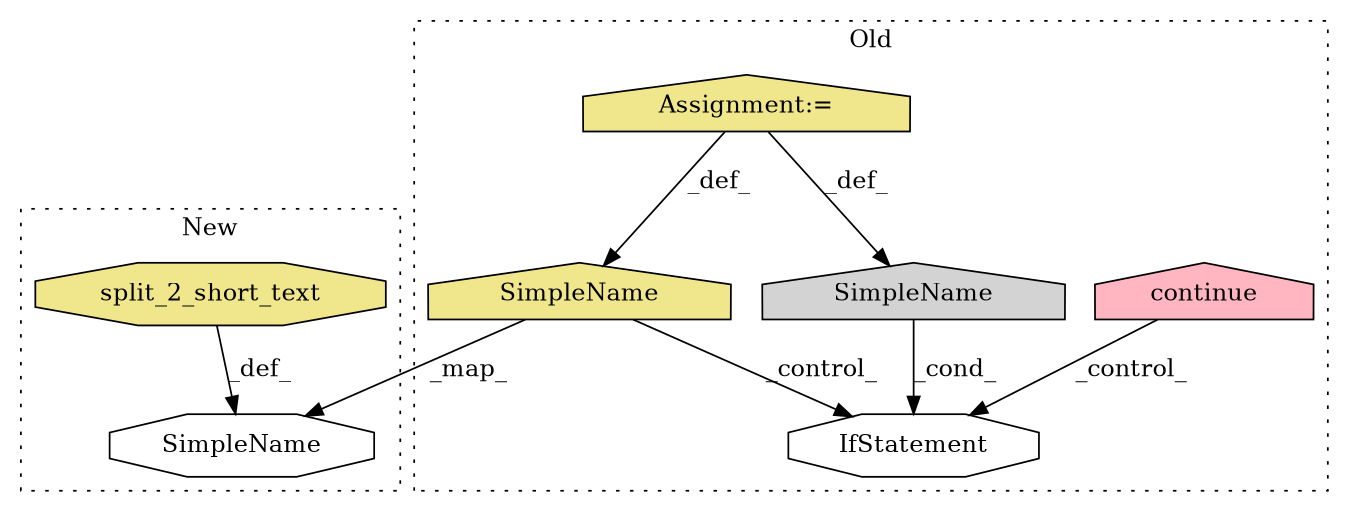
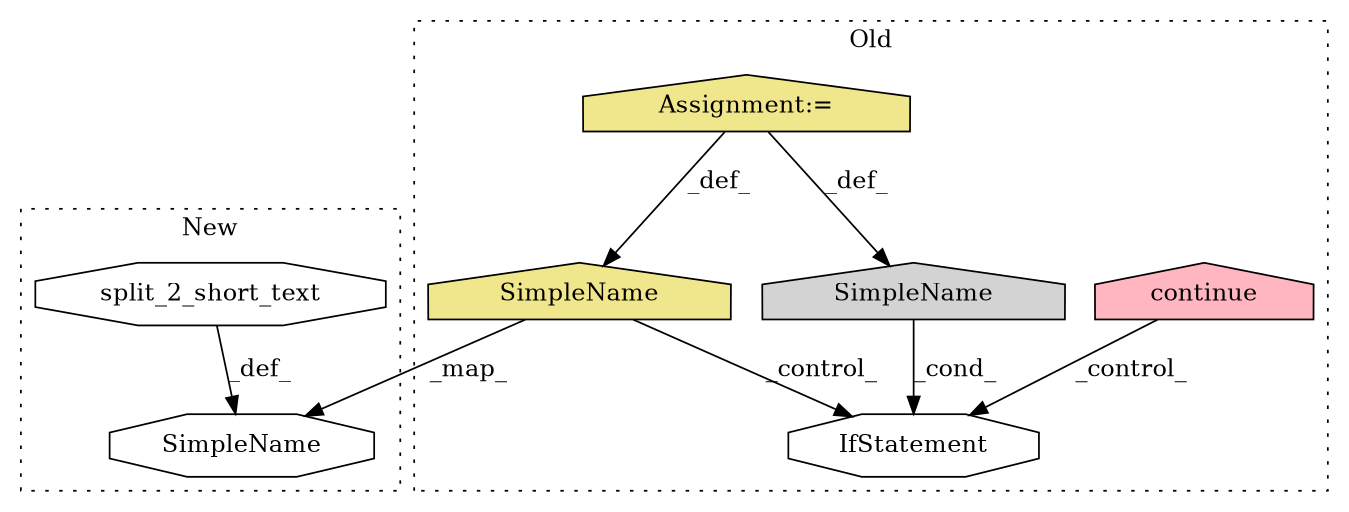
(211, 294) -> (211, 294)
